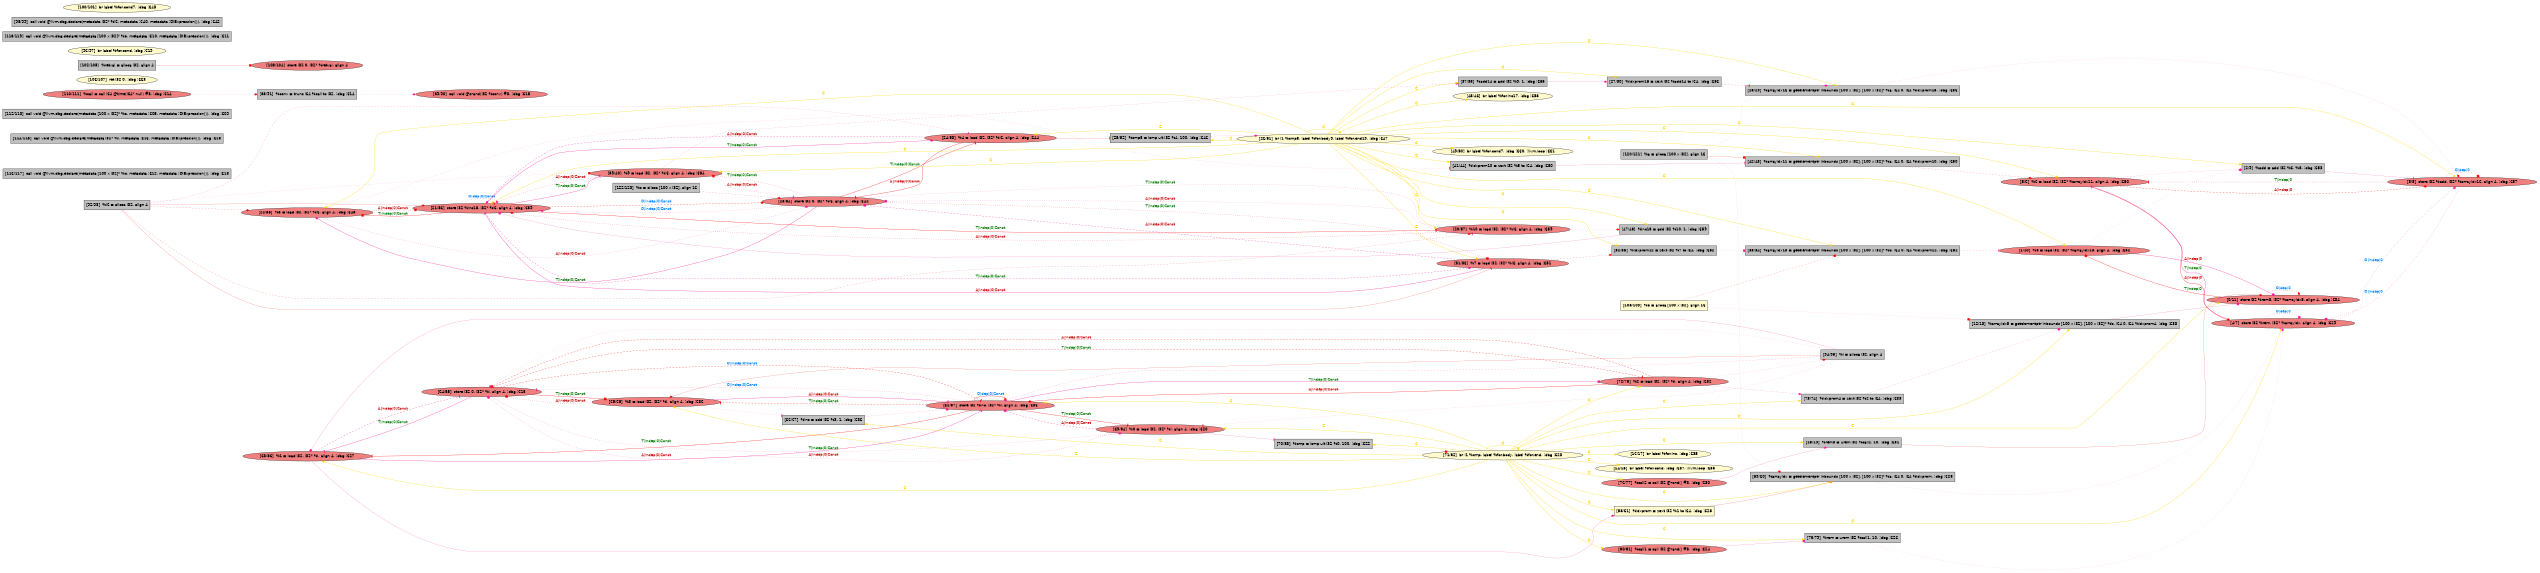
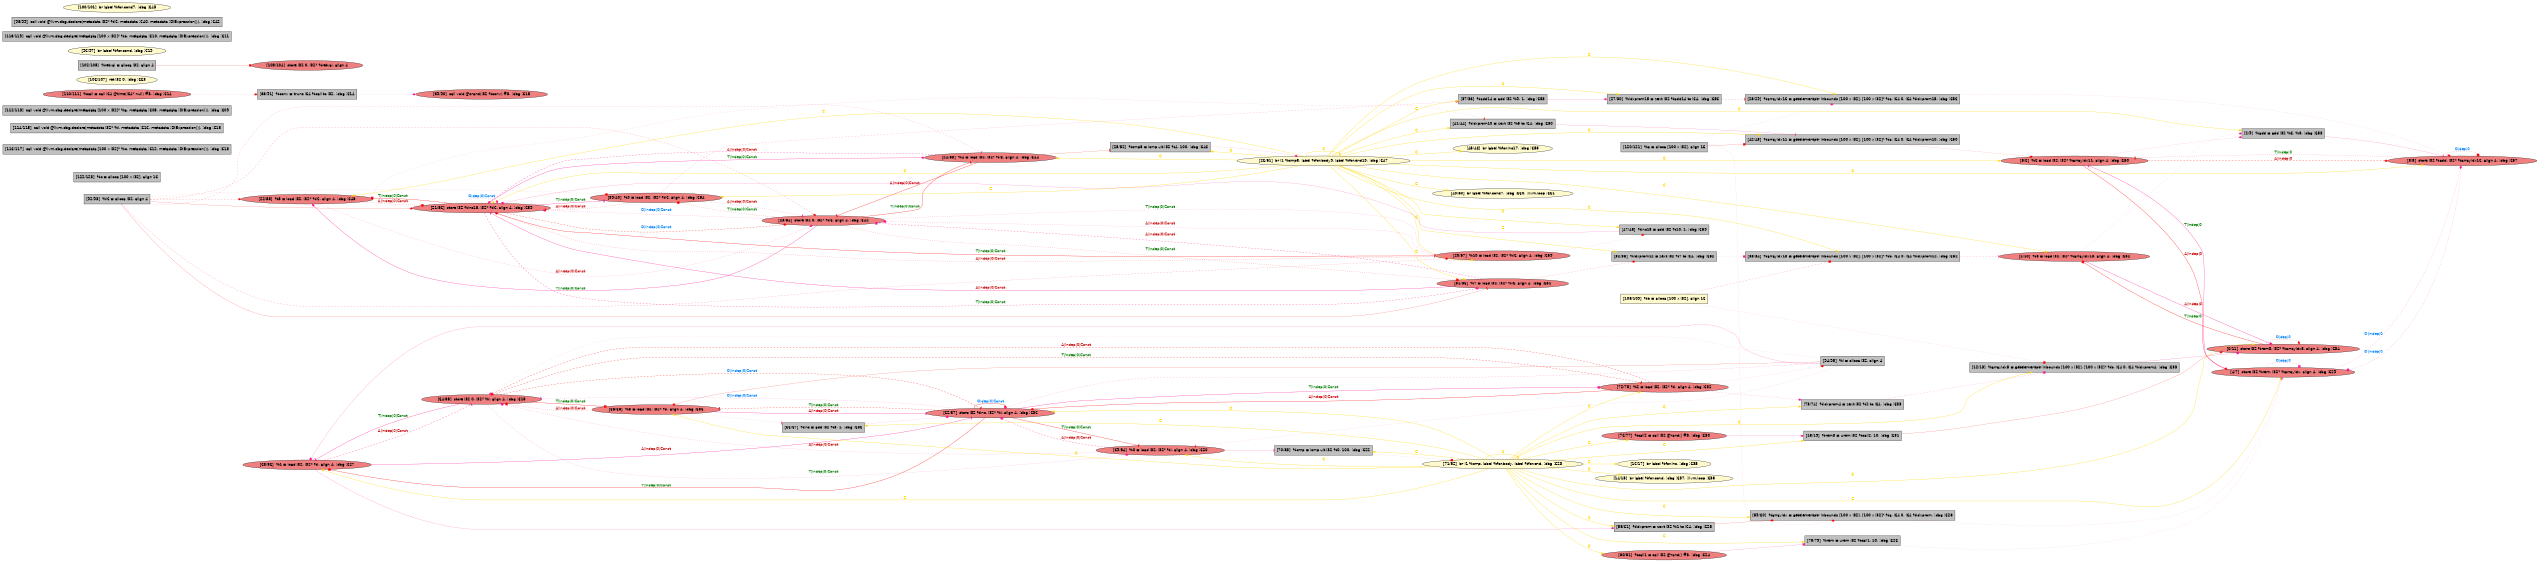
(738, 195) -> (478, 127)
(674, 446) -> (667, 488)
(1664, 511) -> (1664, 527)
